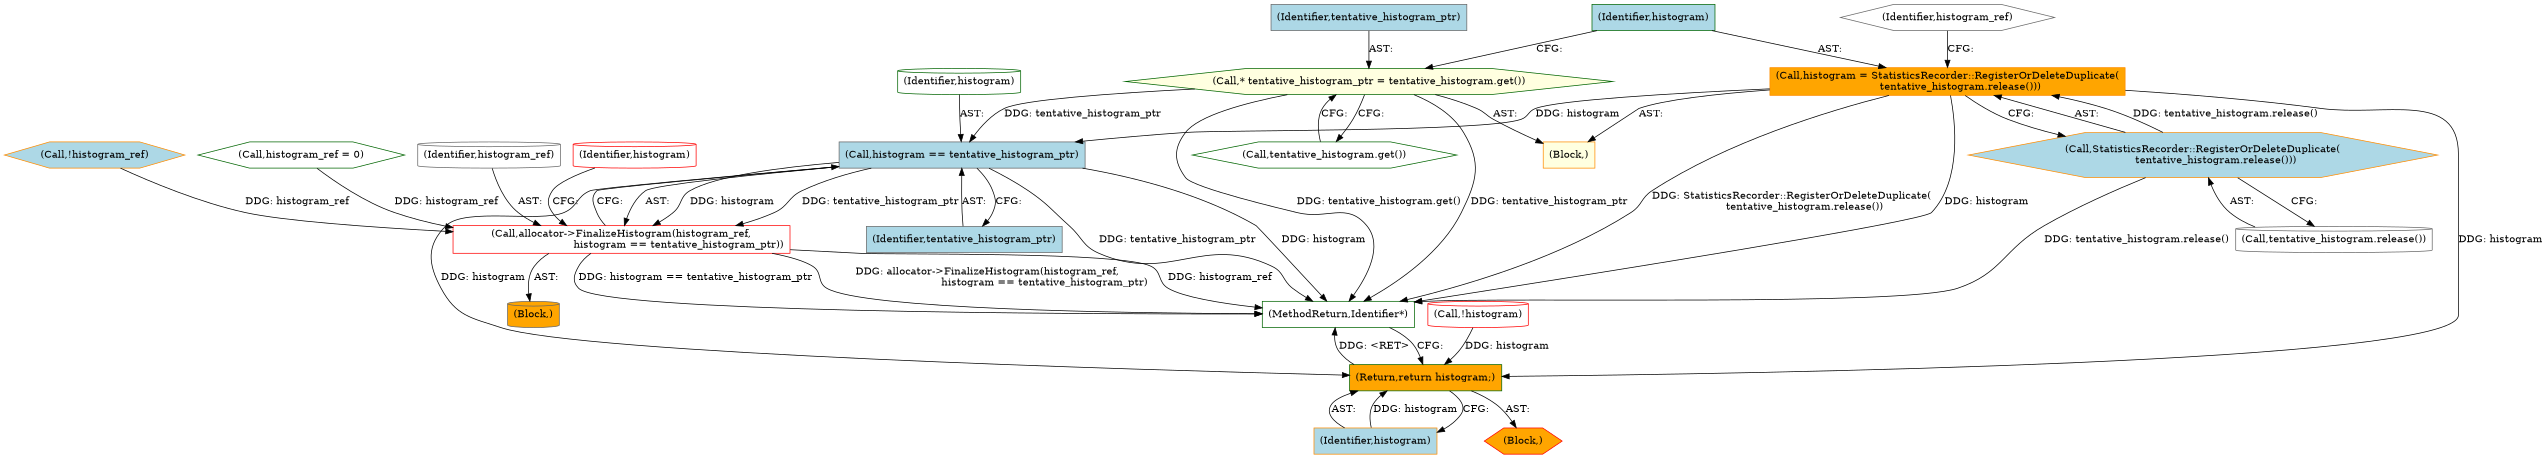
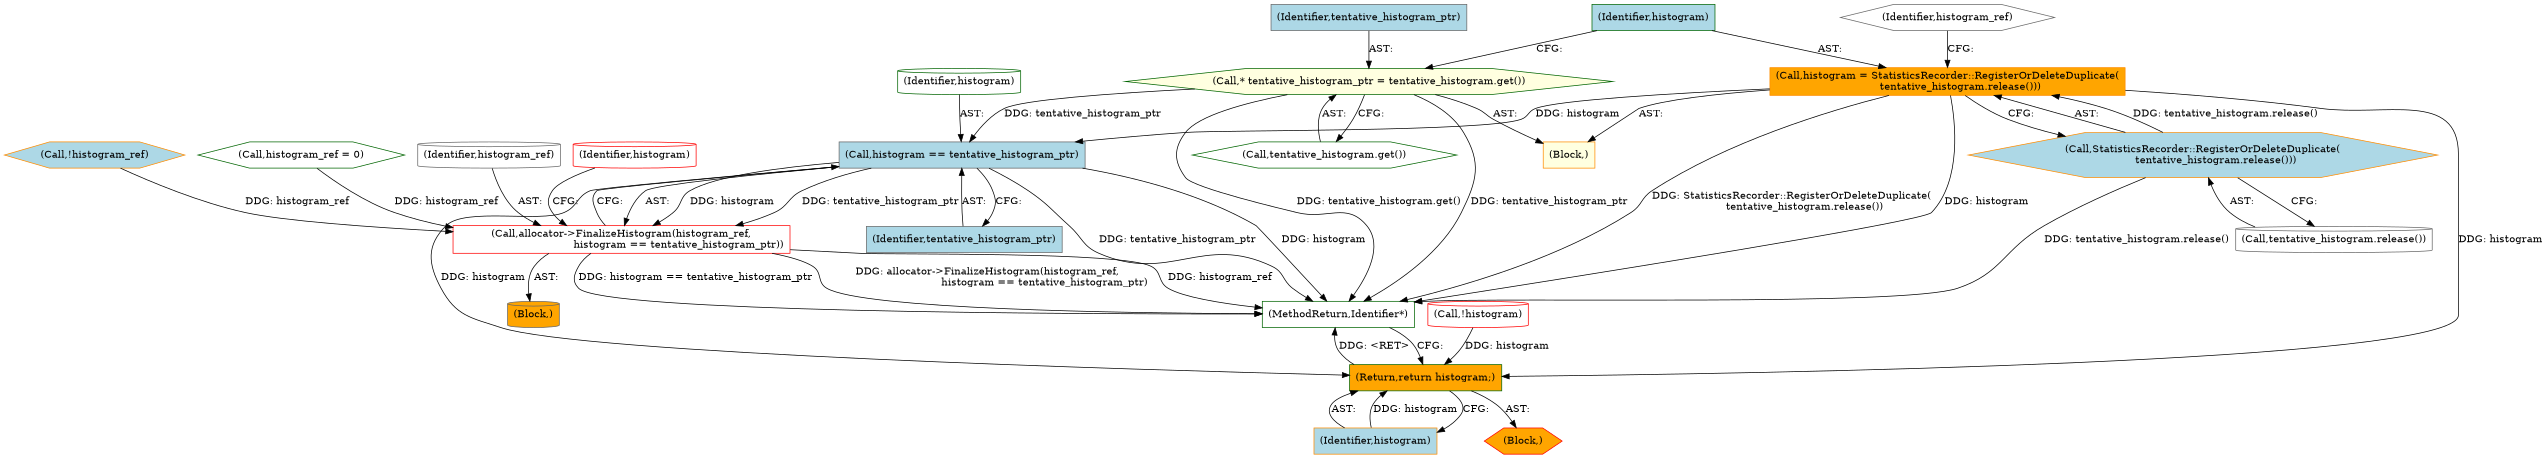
(1336, 114) -> (1336, 114)
